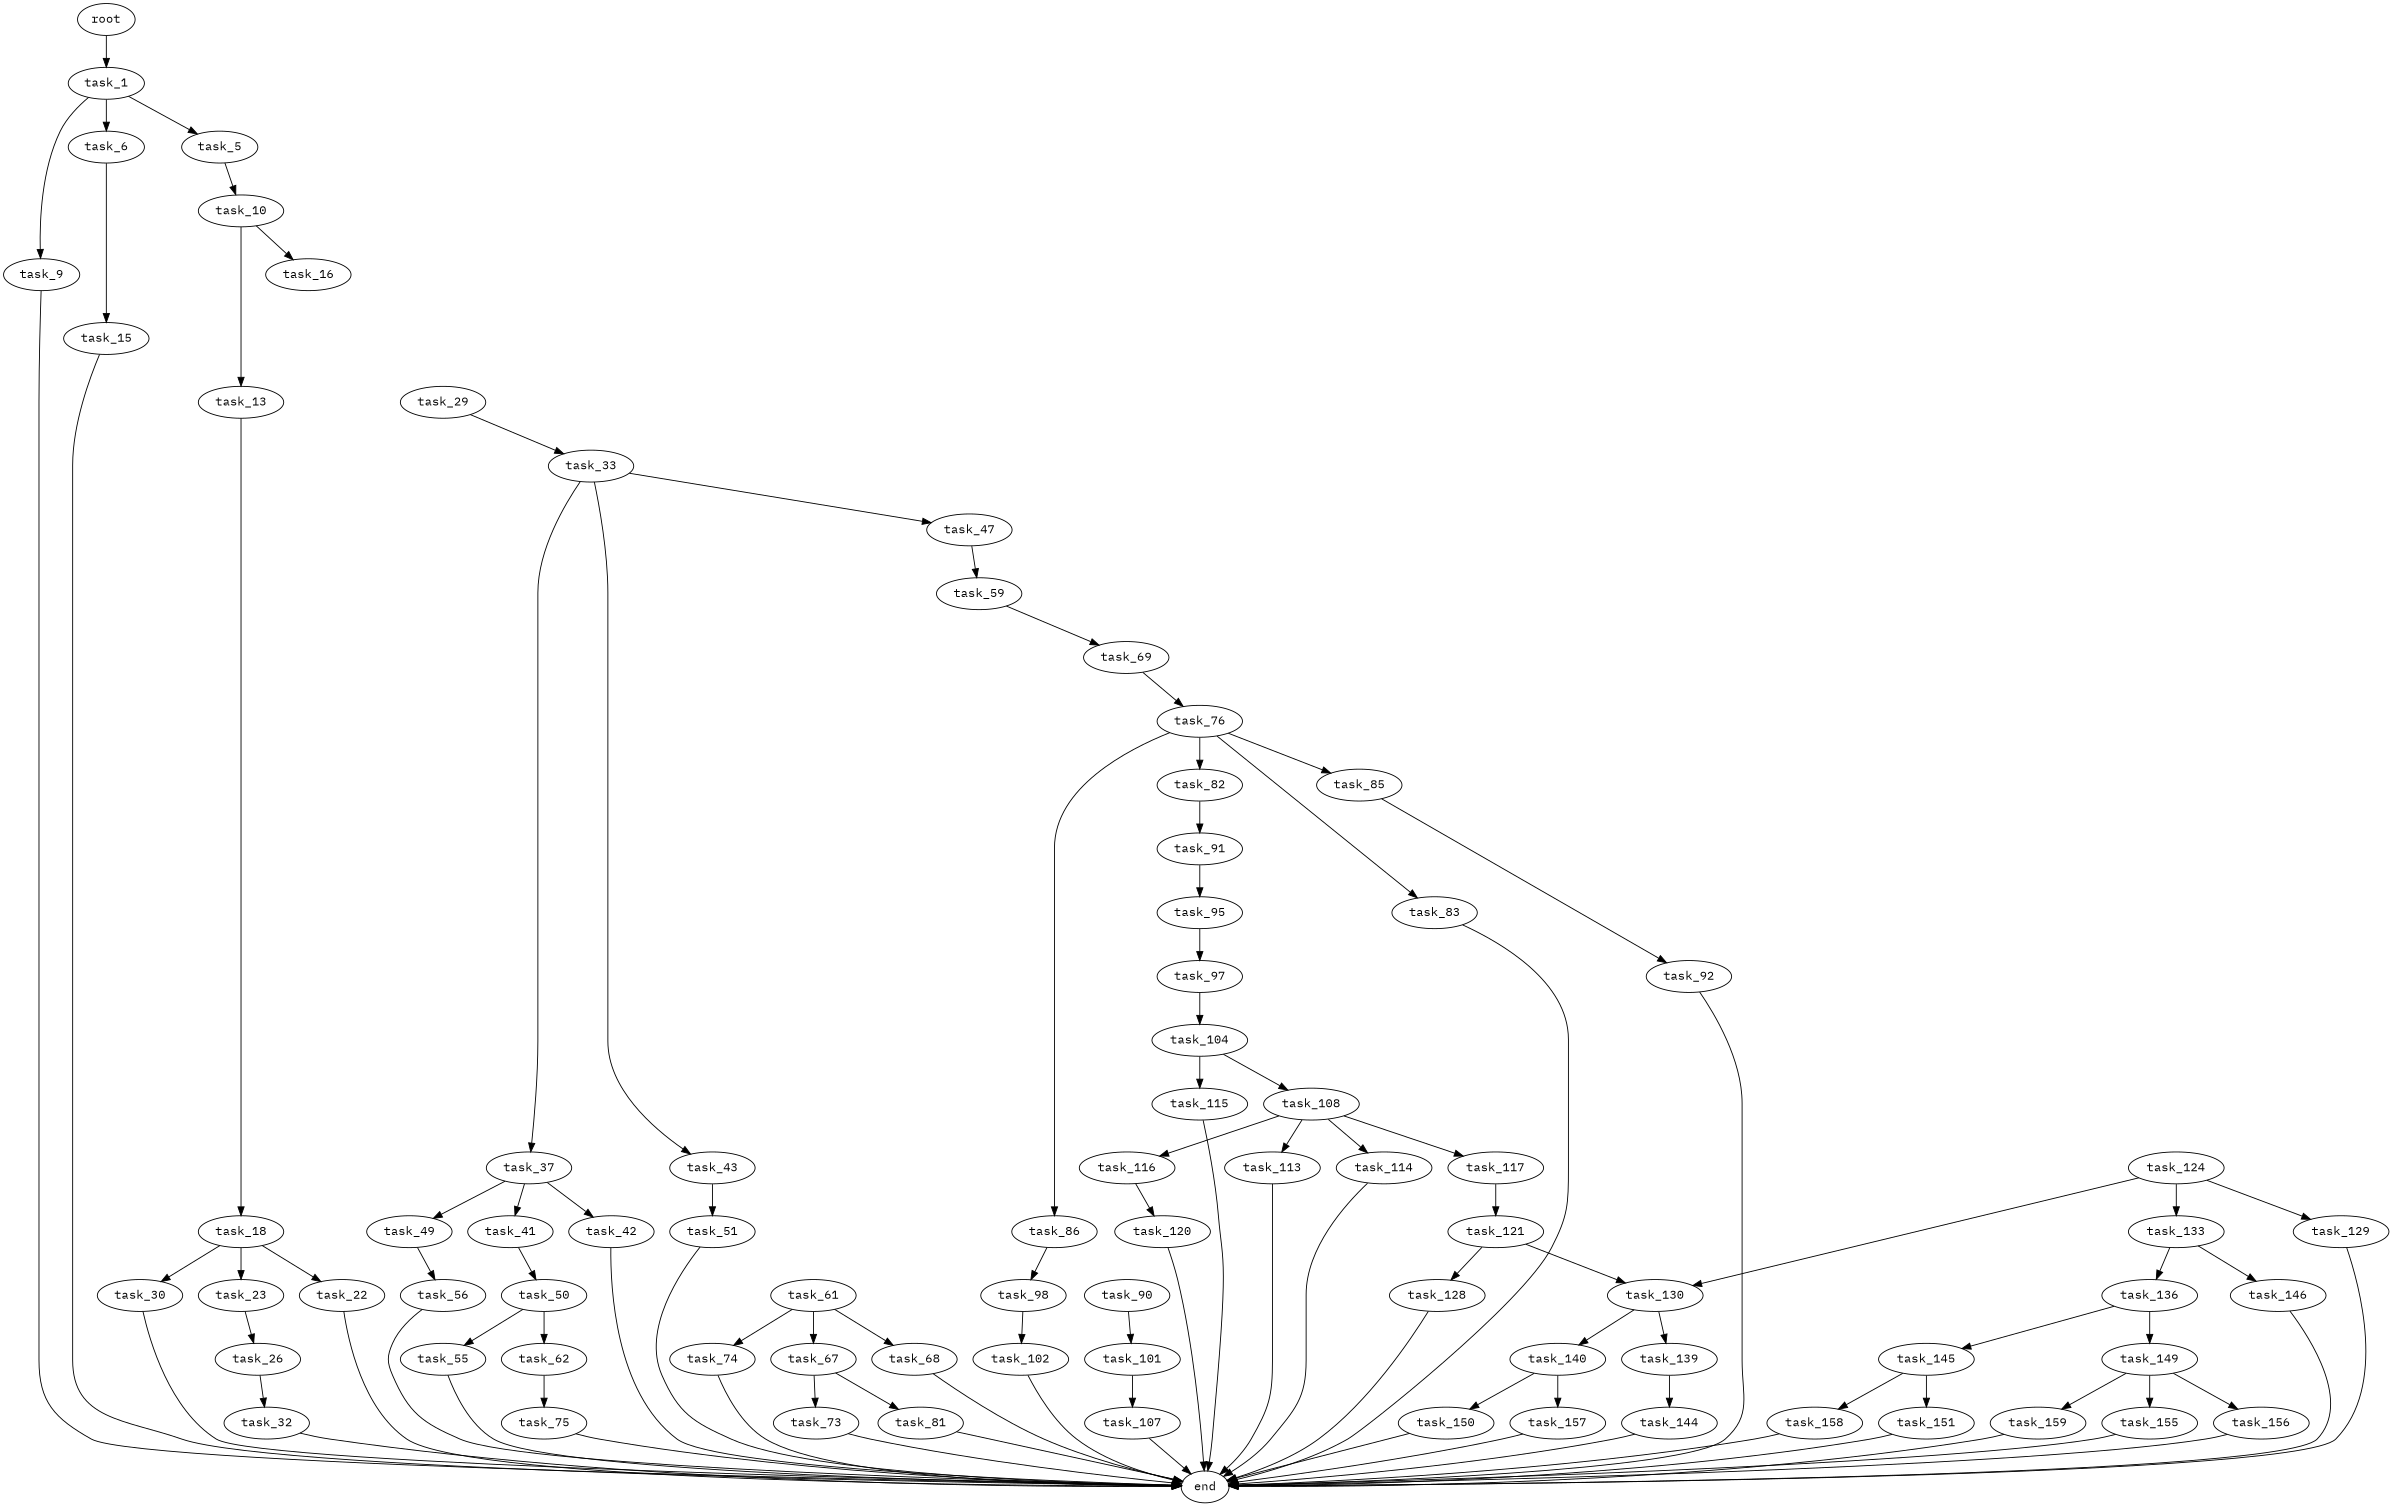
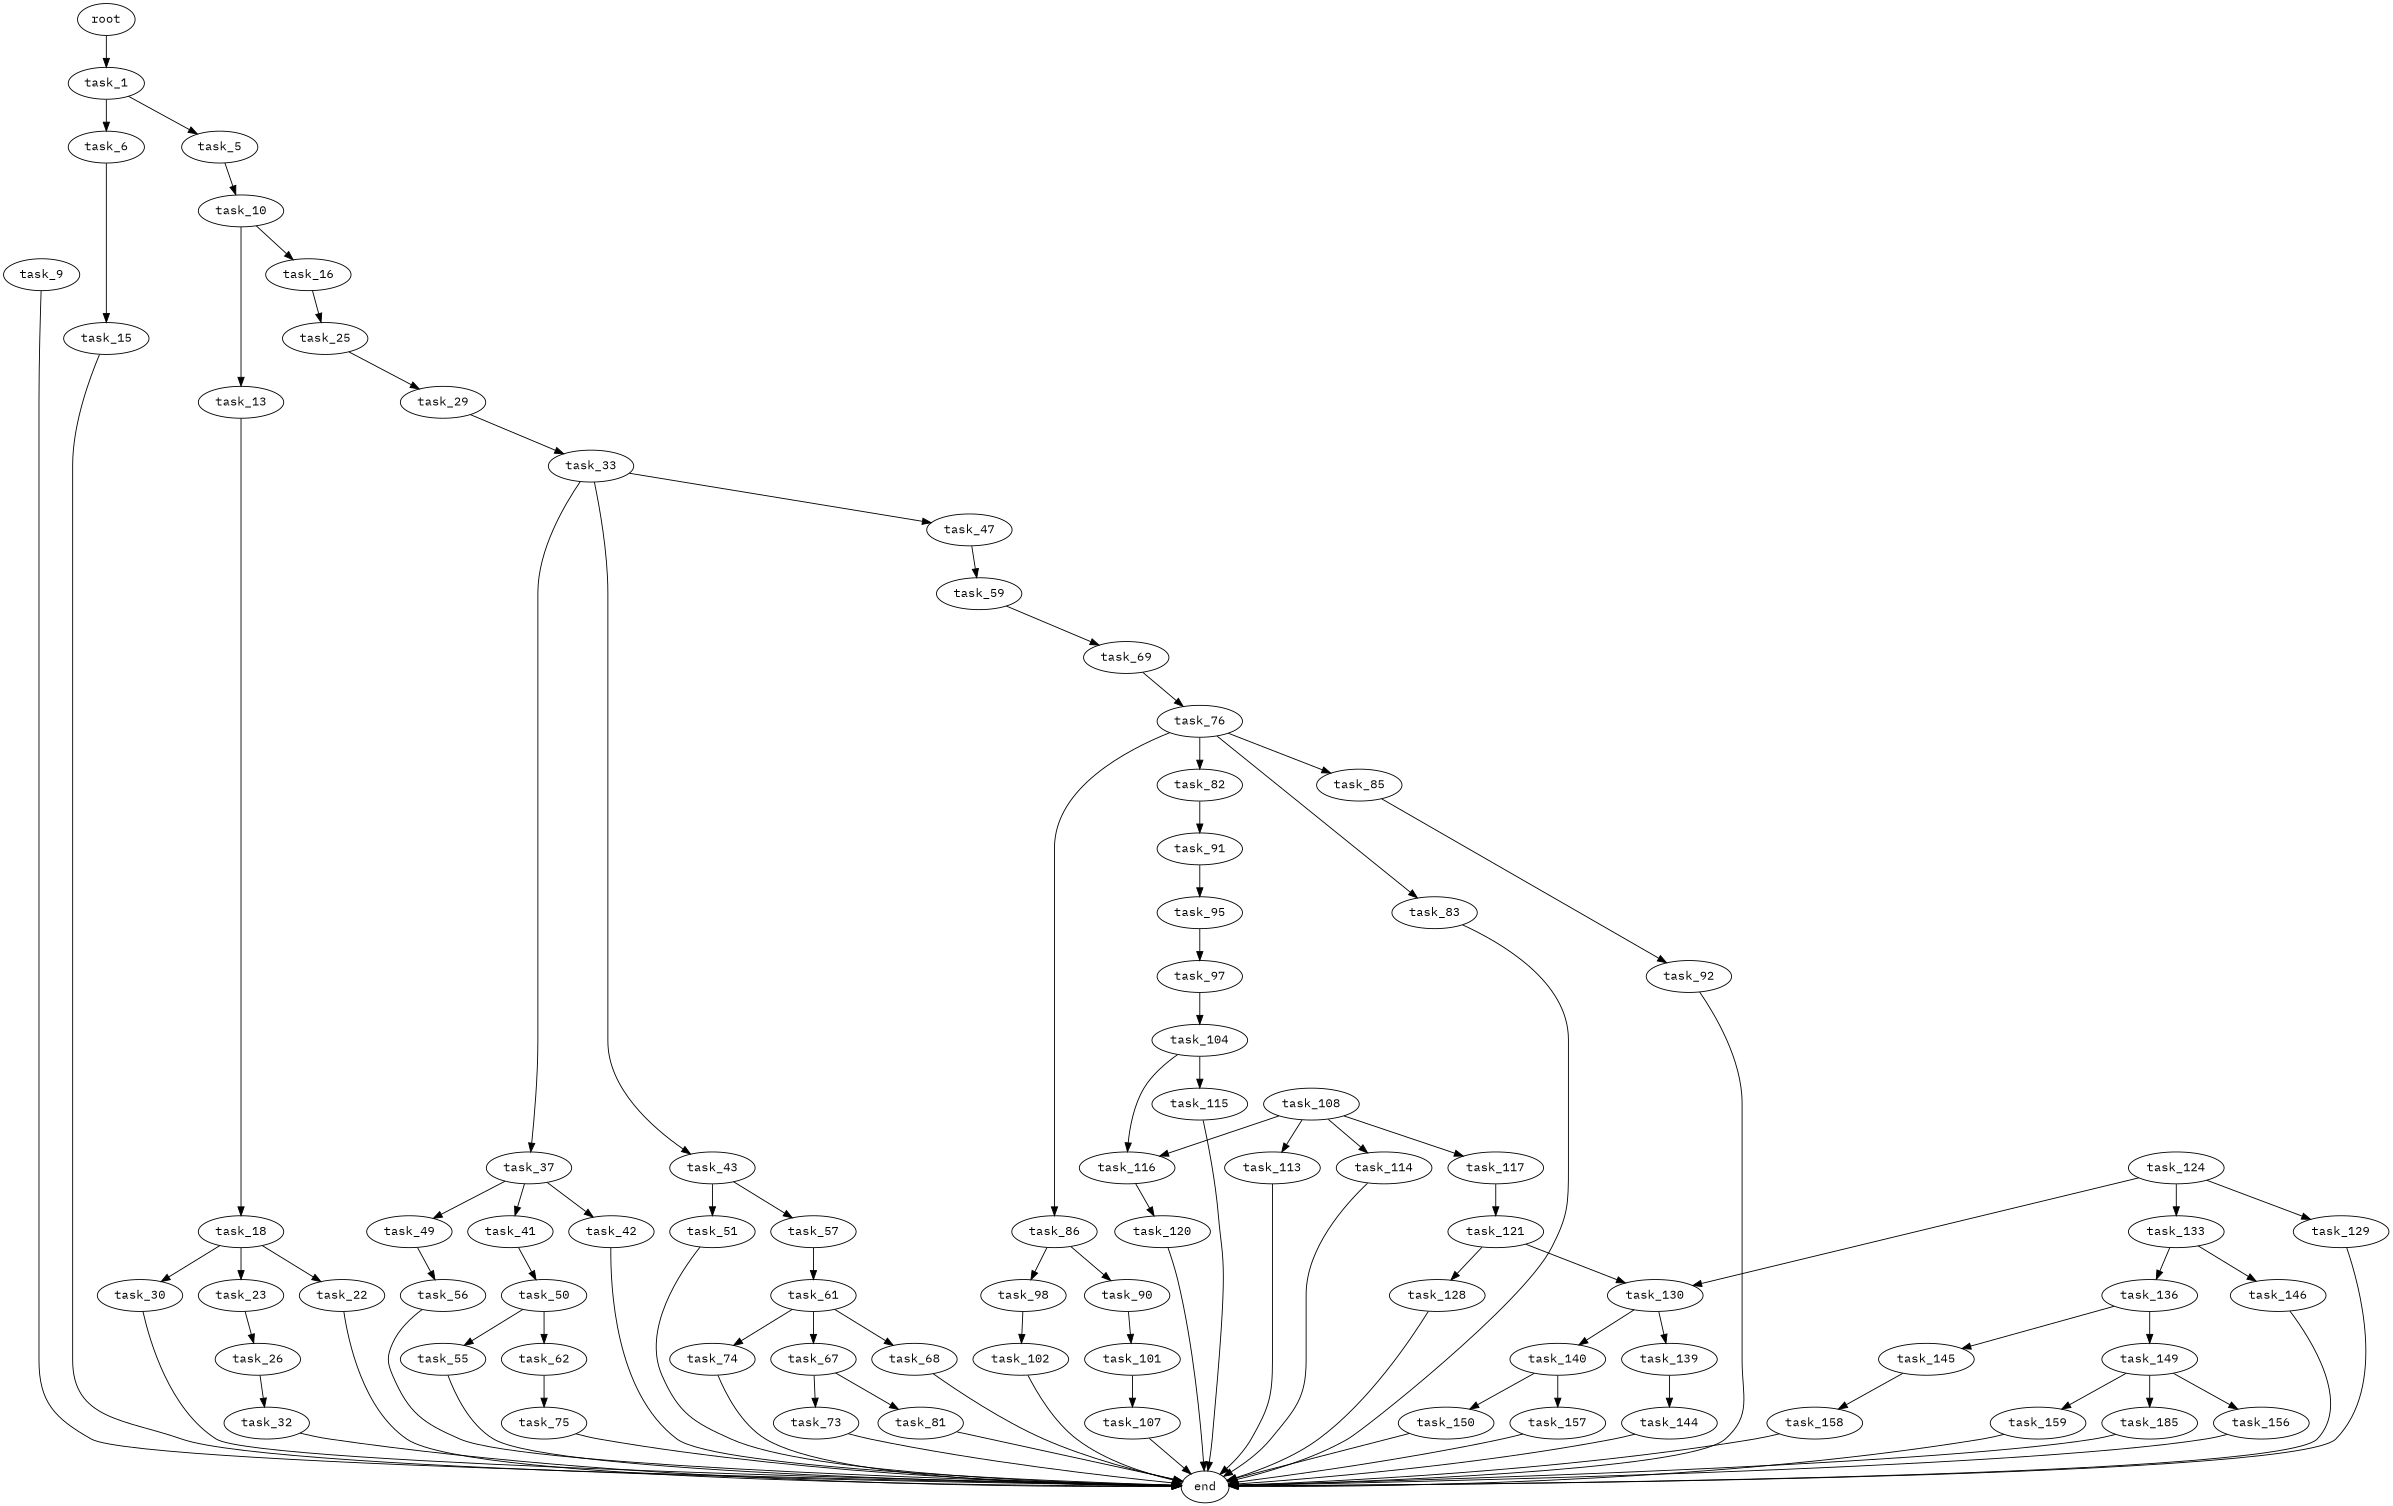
(48, 167) -> none
none -> (325, 338)
(1252, 1070) -> (1142, 1092)
none -> (813, 1232)
none -> (1087, 1261)
(1926, 1423) -> none
(2150, 1423) -> (2150, 1423)
